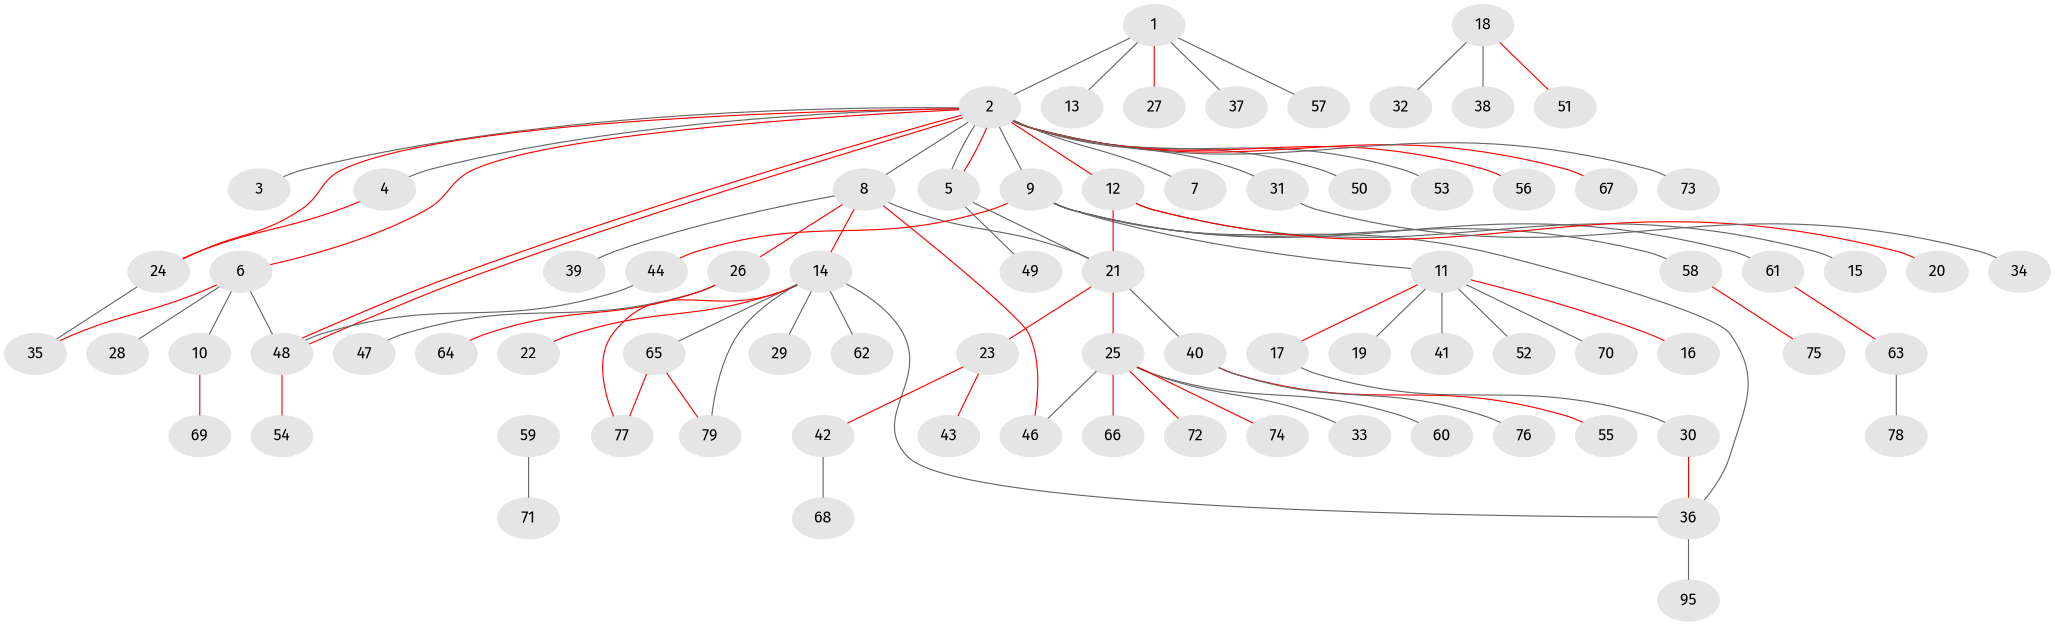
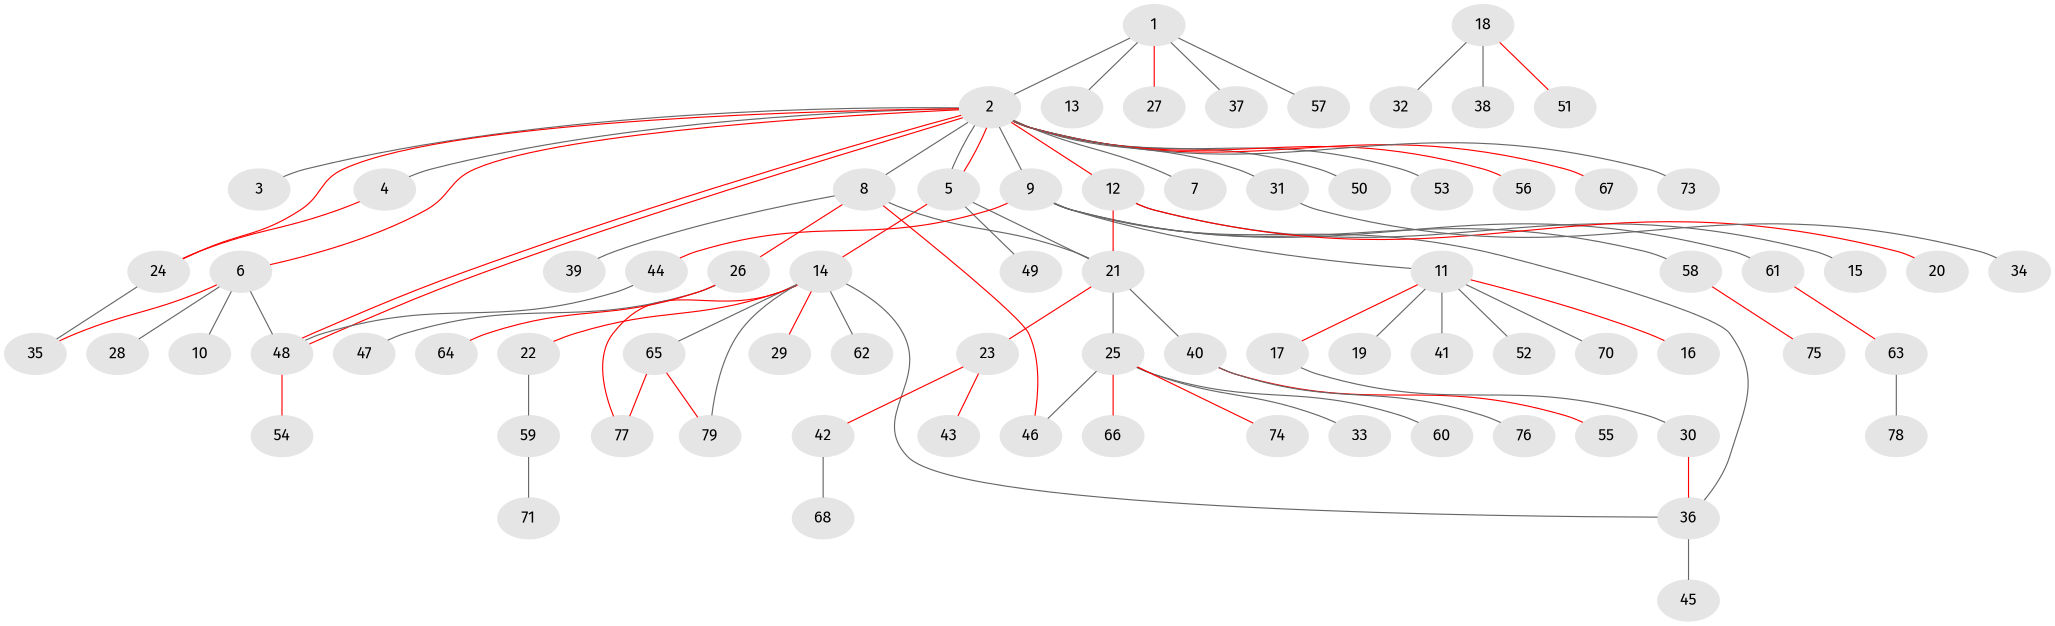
(847, 223) -> (874, 237)
(800, 313) -> (800, 313)
(1113, 313) -> (1113, 313)
none -> (529, 395)
(200, 436) -> none
(1195, 436) -> none
(1689, 601) -> (1689, 601)
